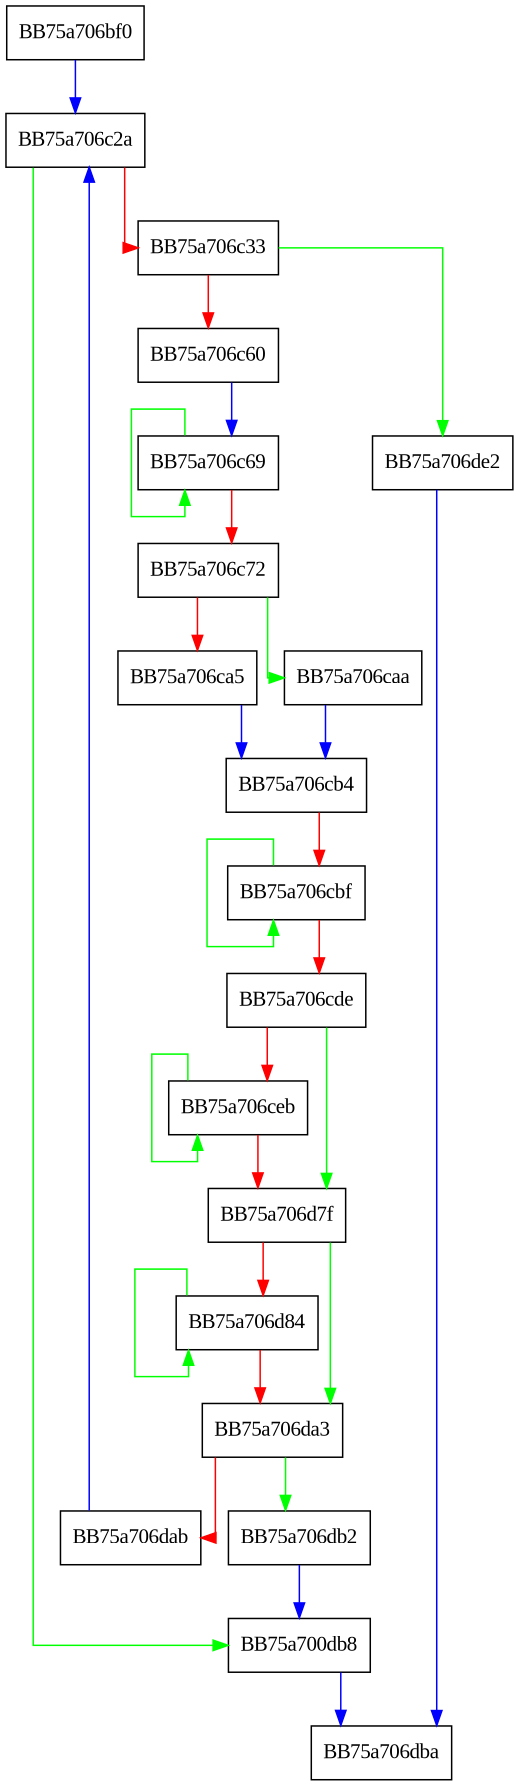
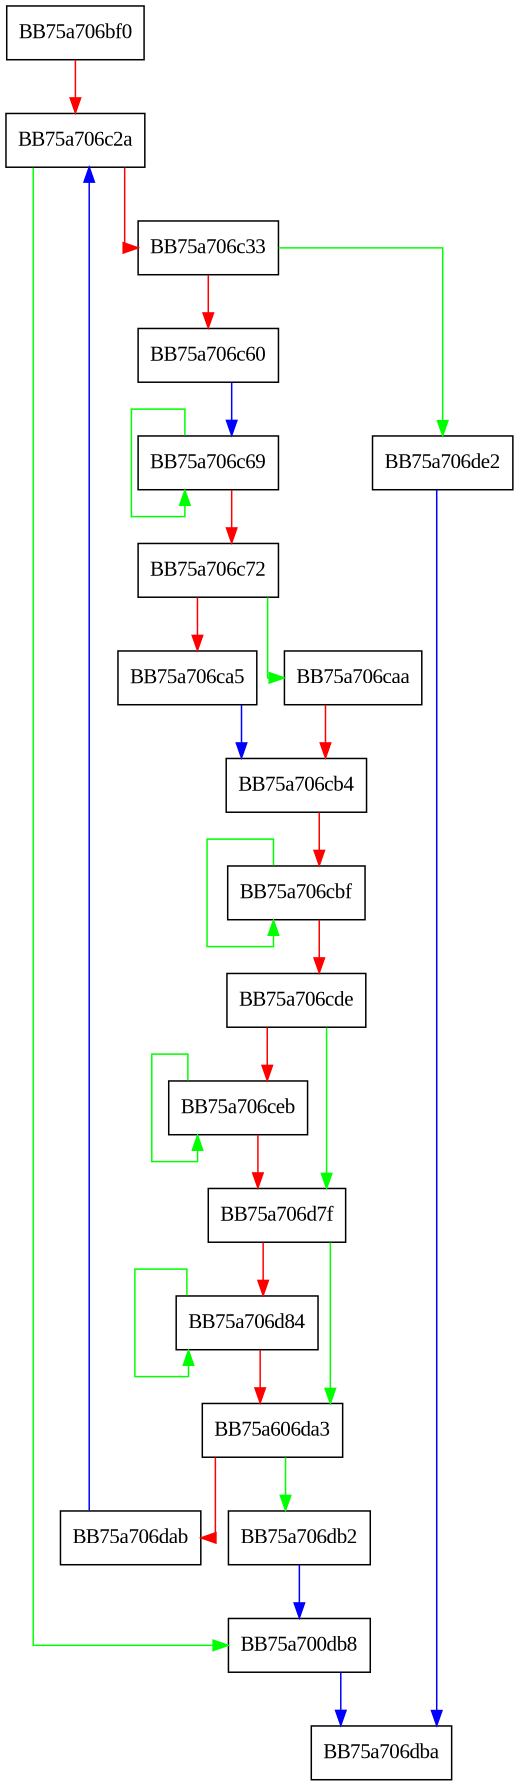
(75, 79) -> (75, 79)
(325, 724) -> (325, 724)
(272, 1430) -> (272, 1430)
